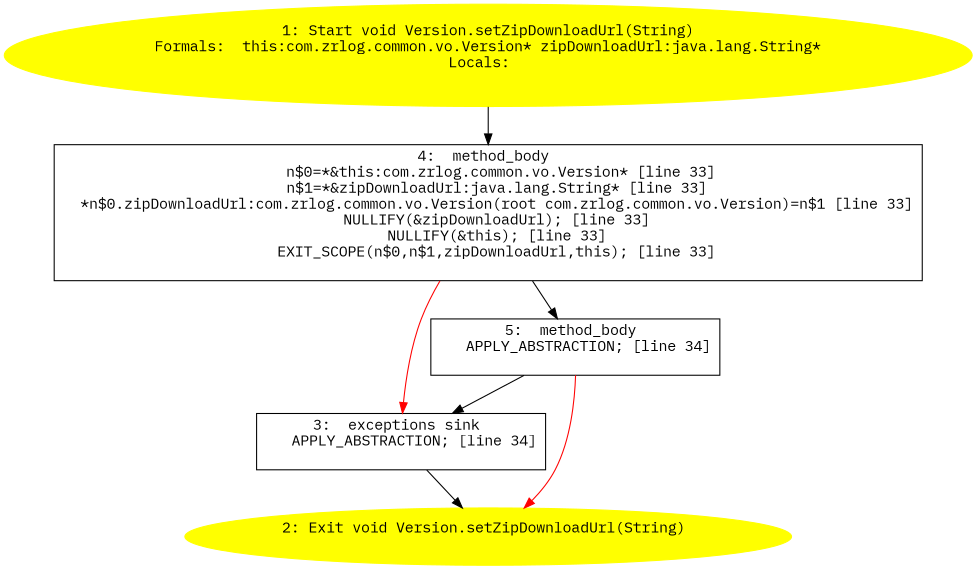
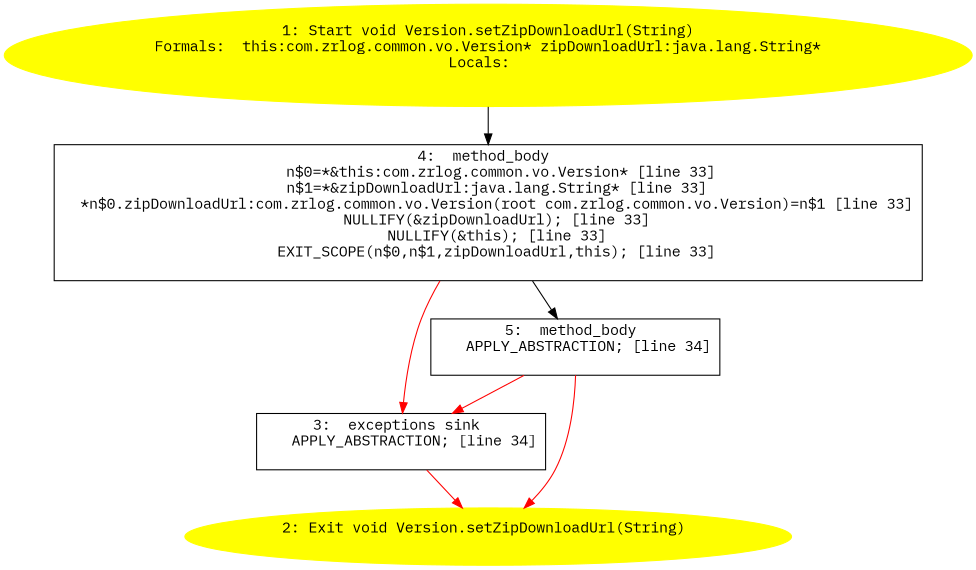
(493, 392) -> (493, 392)
(441, 485) -> (441, 485)
